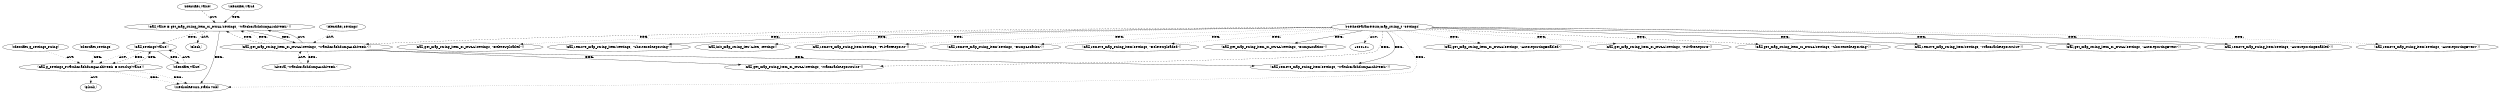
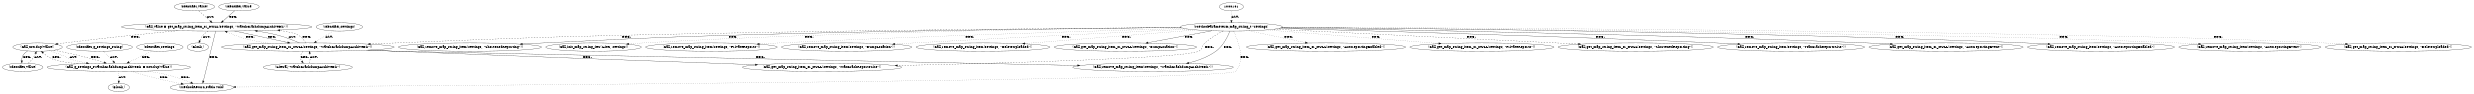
(1370, 35) -> (1231, 16)
(152, 47) -> (38, 47)
